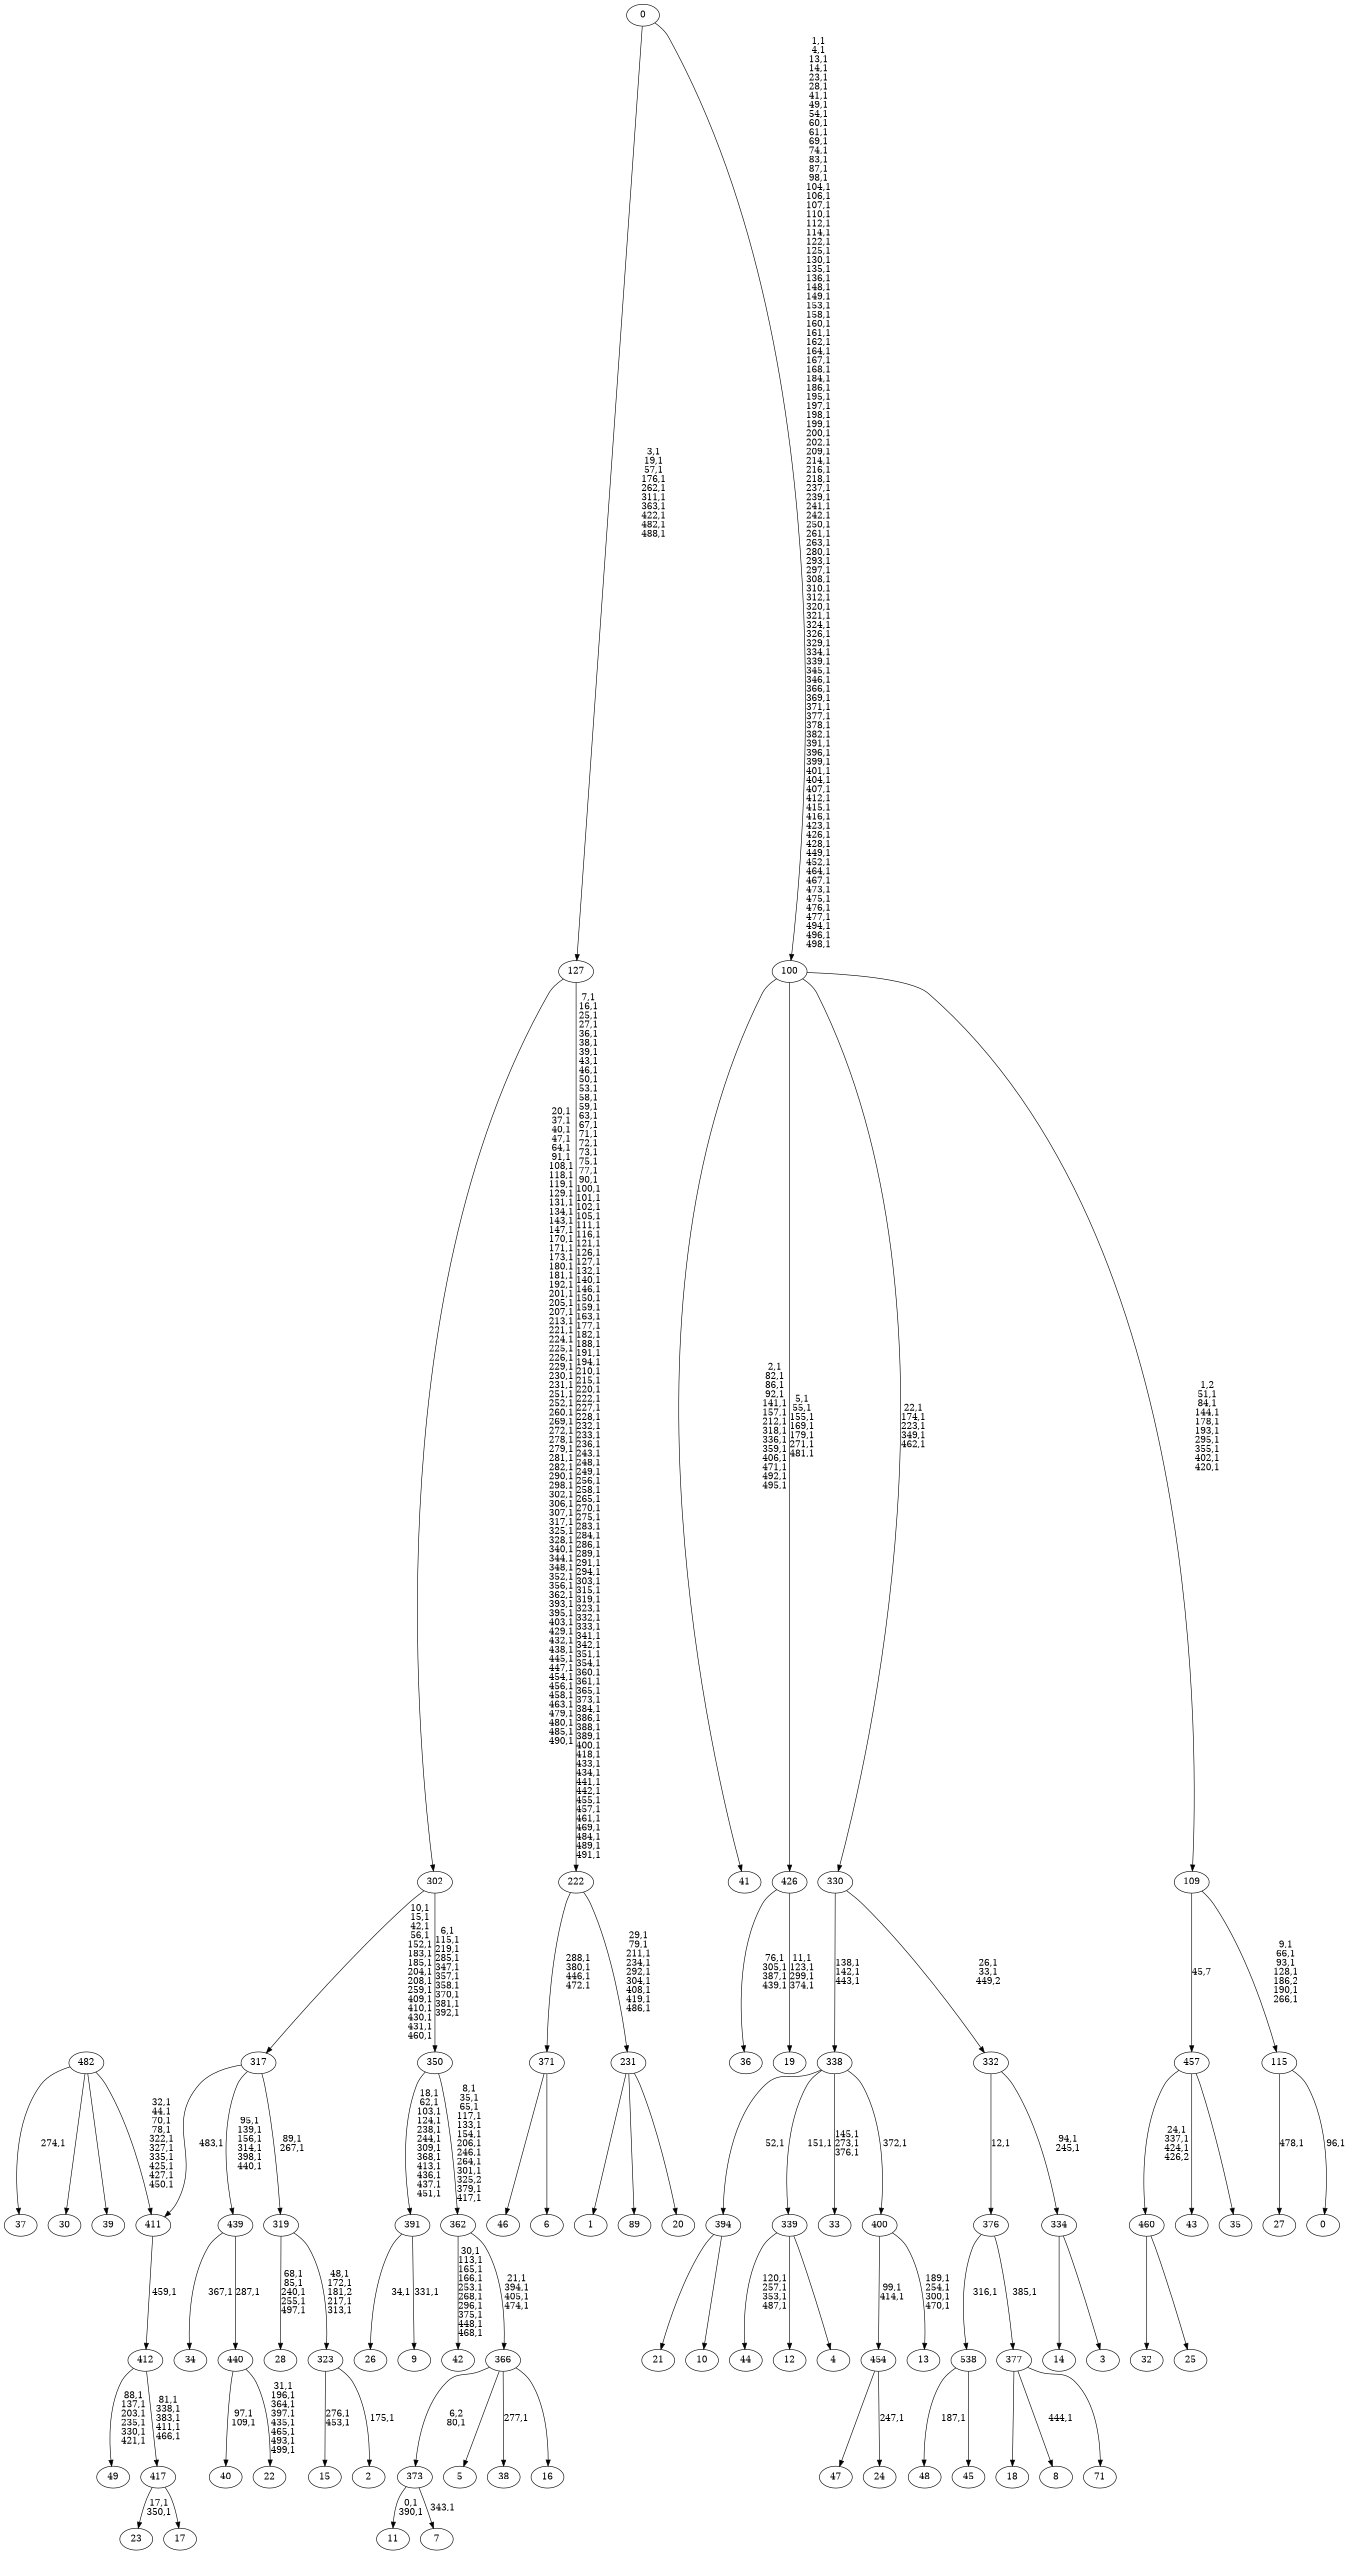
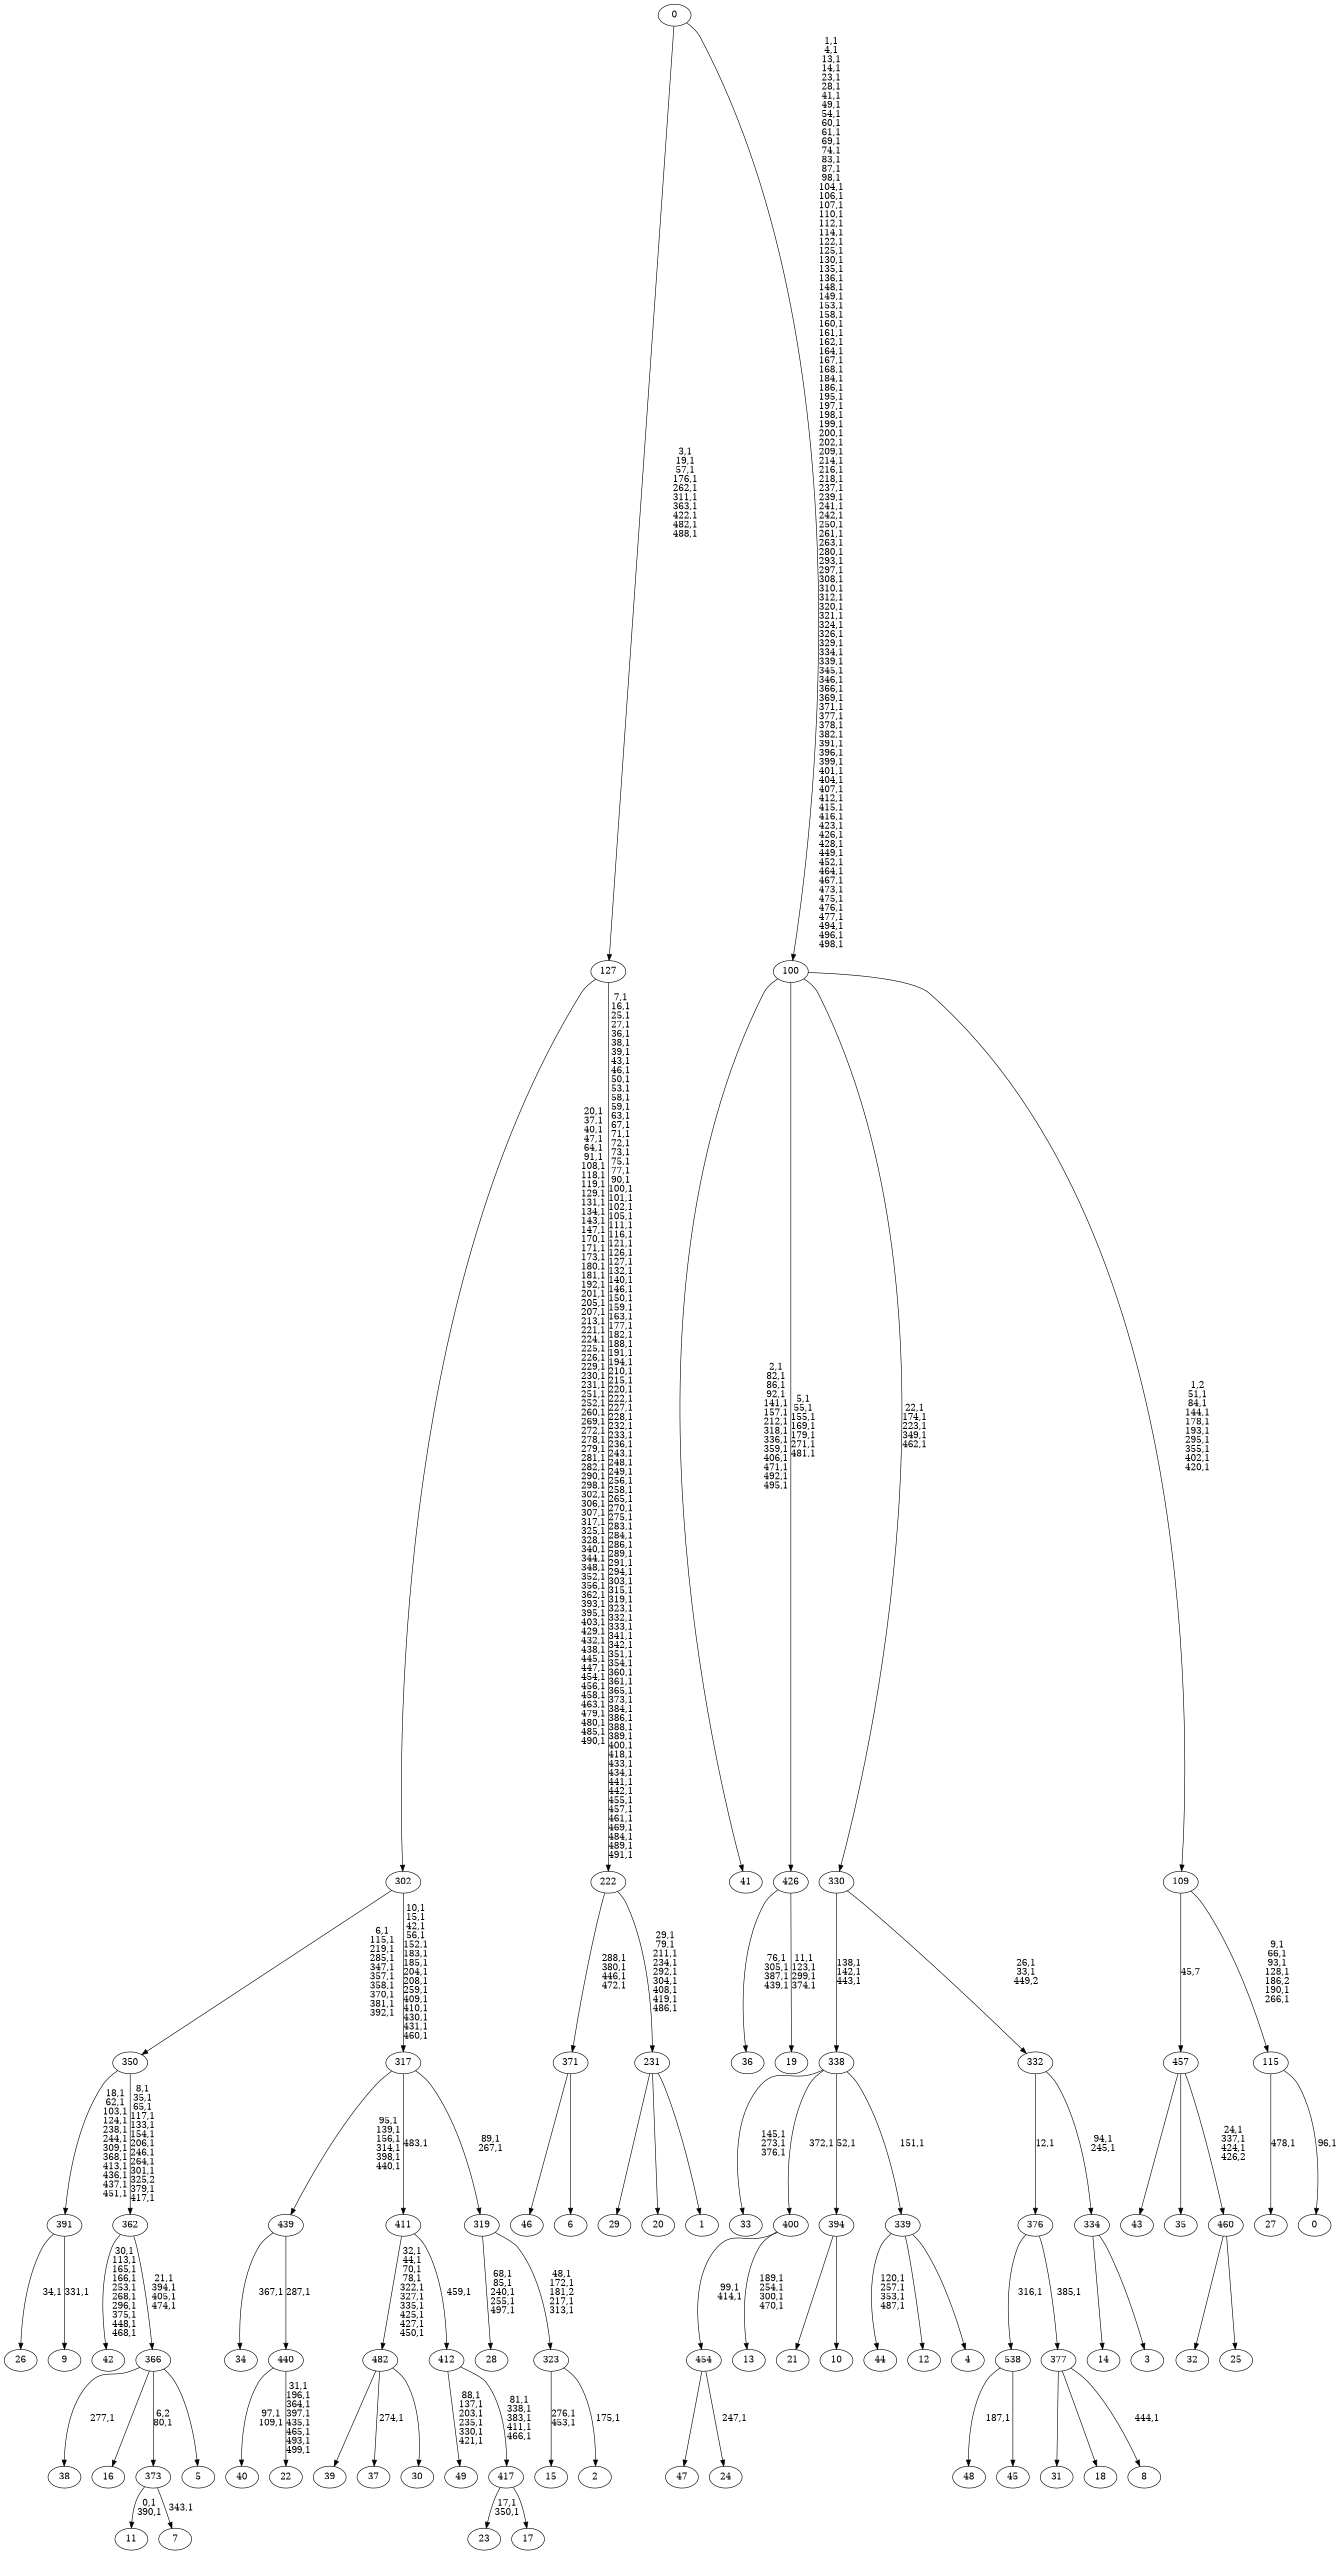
(130, 2137) -> (392, 2290)
(634, 2225) -> (614, 2225)
(1100, 2477) -> (1057, 2477)
